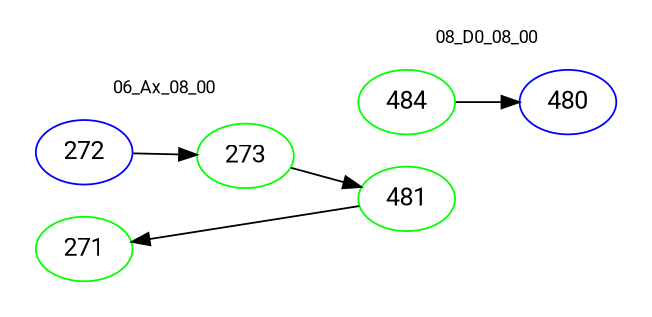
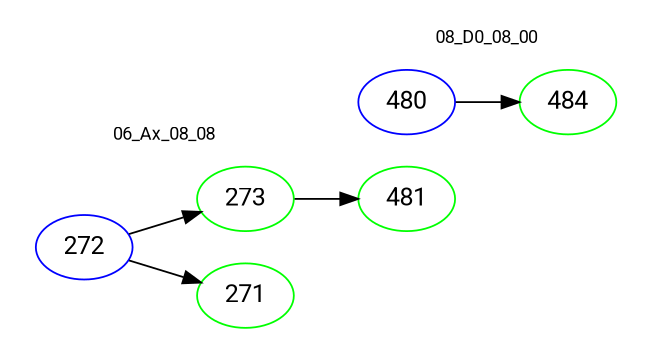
(165, 89) -> (165, 135)
(479, 102) -> (479, 102)
(255, 223) -> (156, 269)
